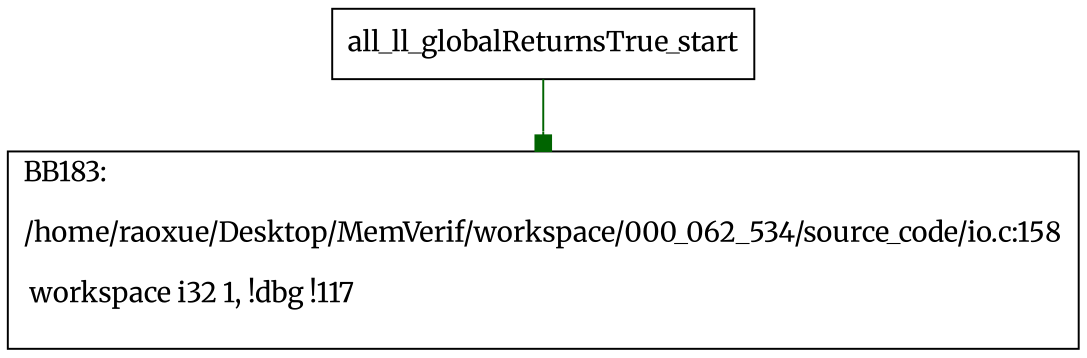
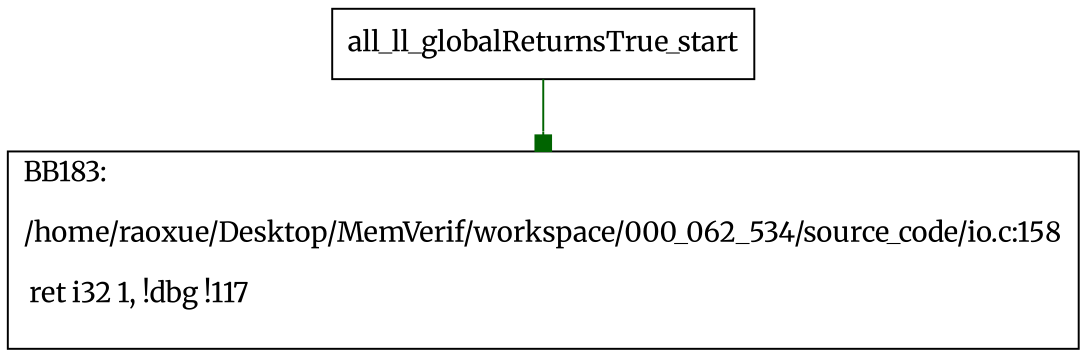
(190, 294) -> (137, 294)
